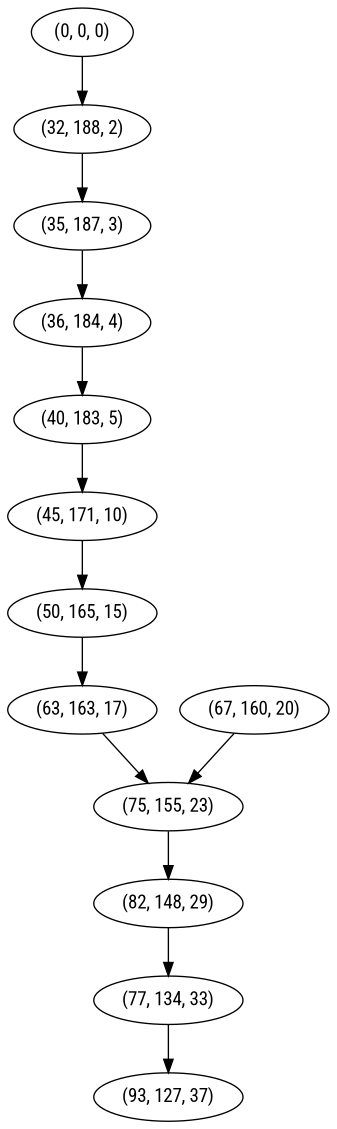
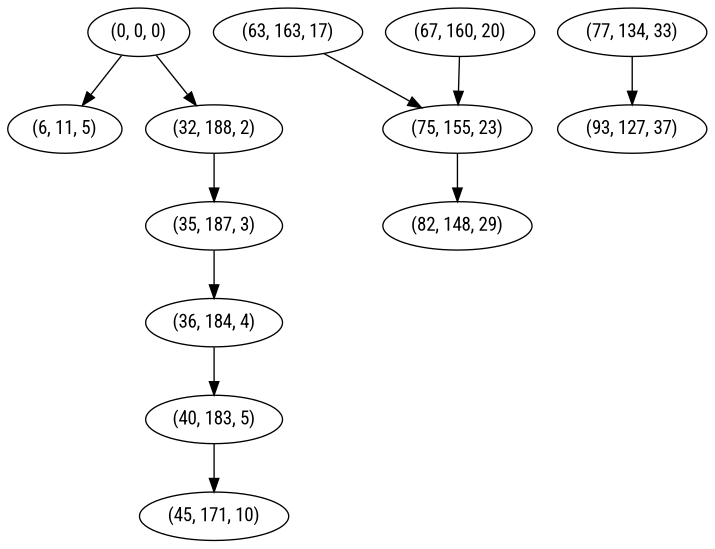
none -> (65, 129)
(82, 613) -> none
(168, 945) -> none
